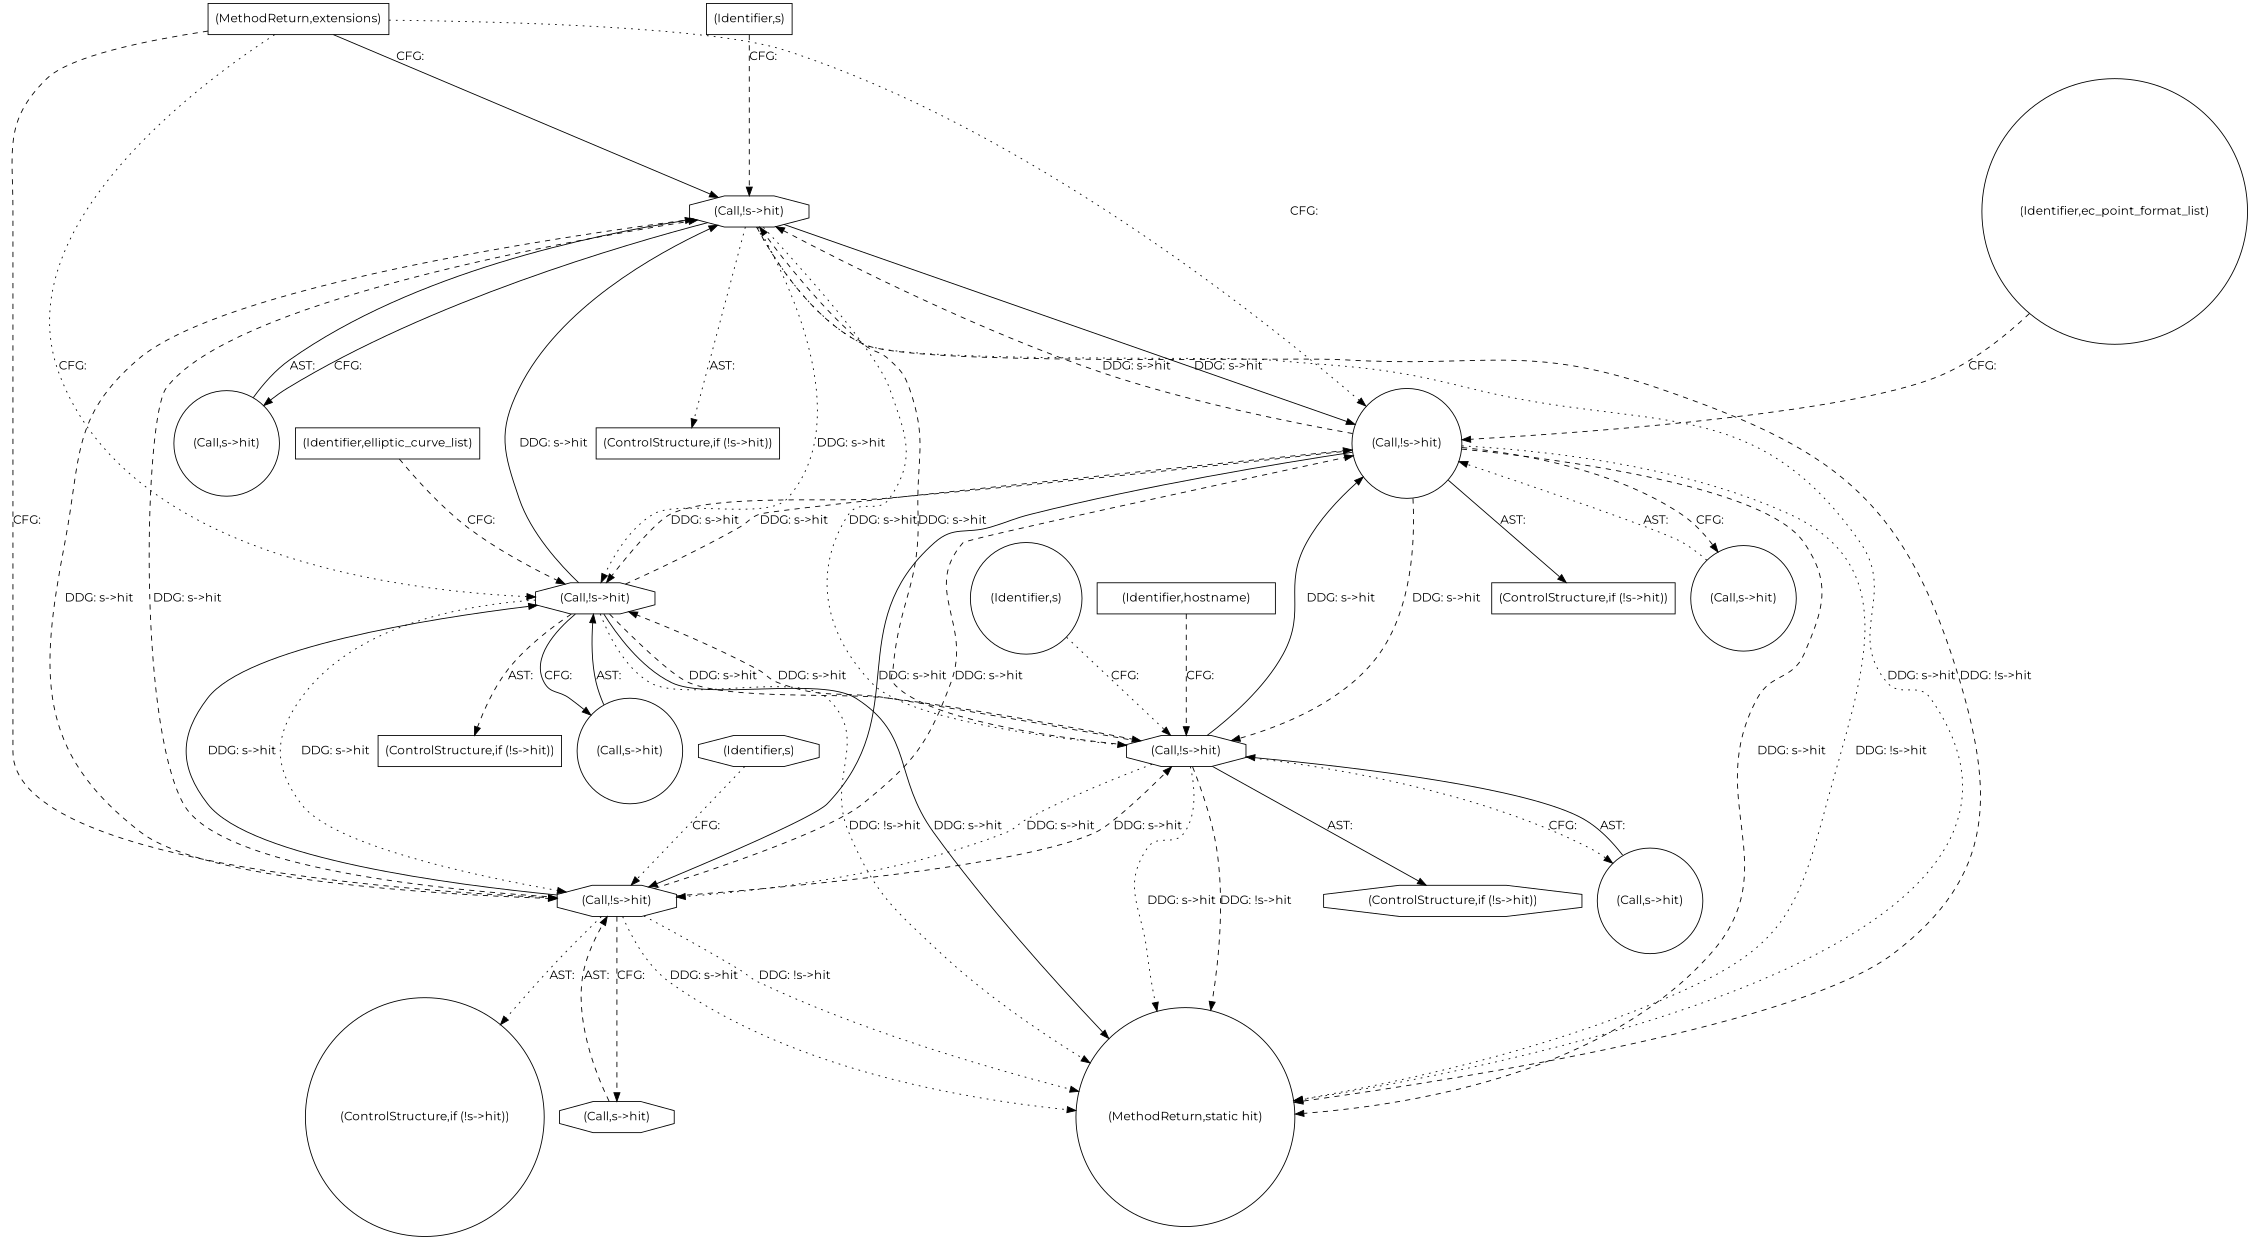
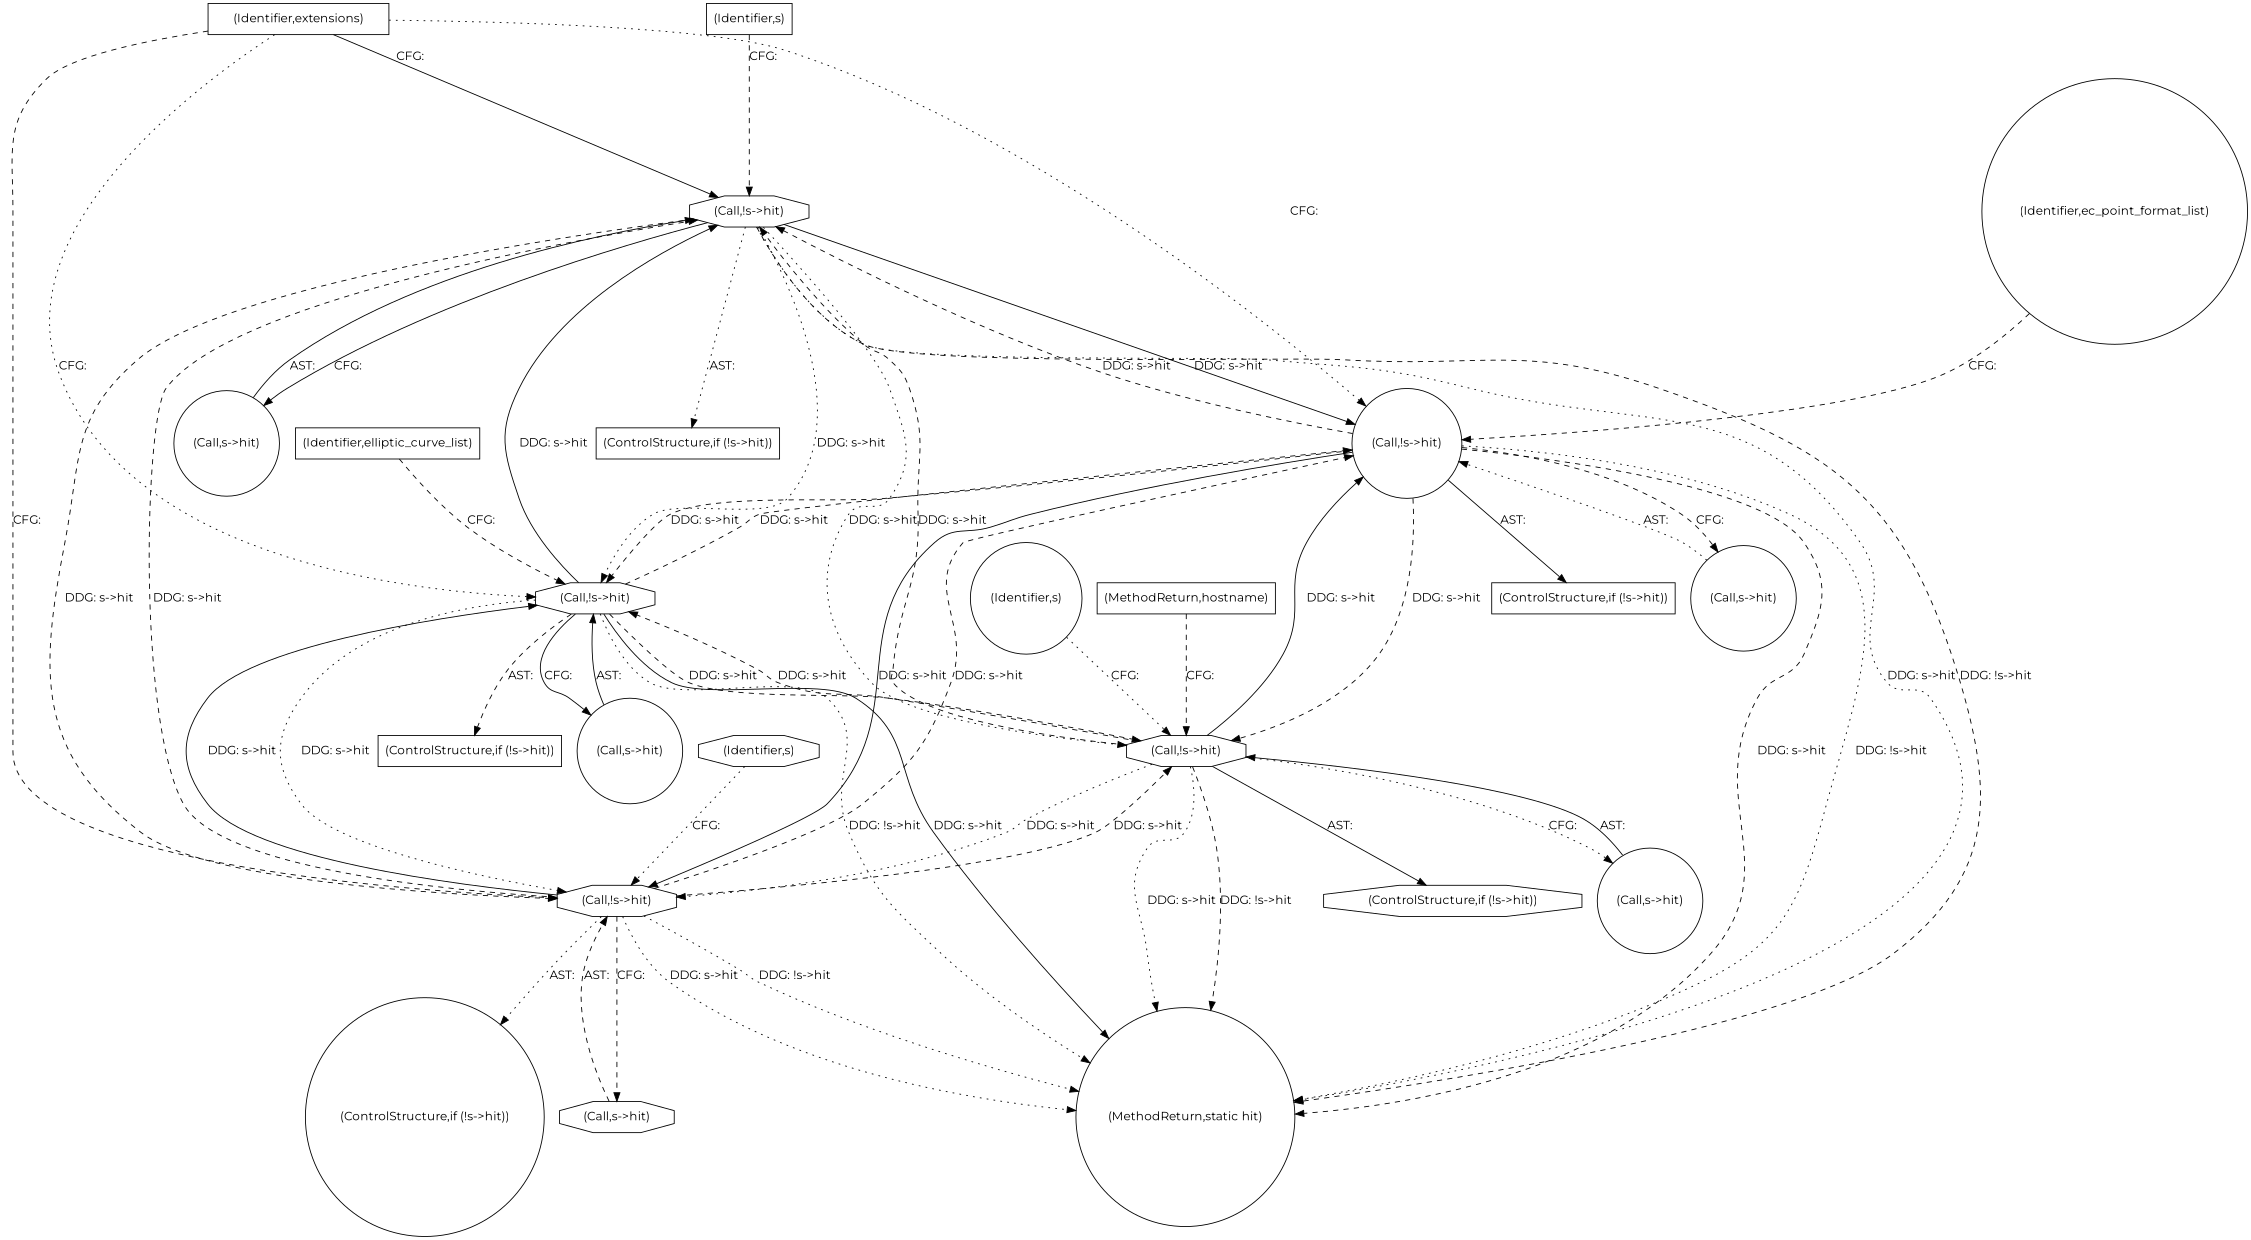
(298, 19) -> (298, 19)
(1186, 598) -> (1186, 598)
